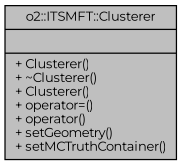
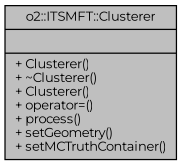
(51, 120) -> (48, 120)
